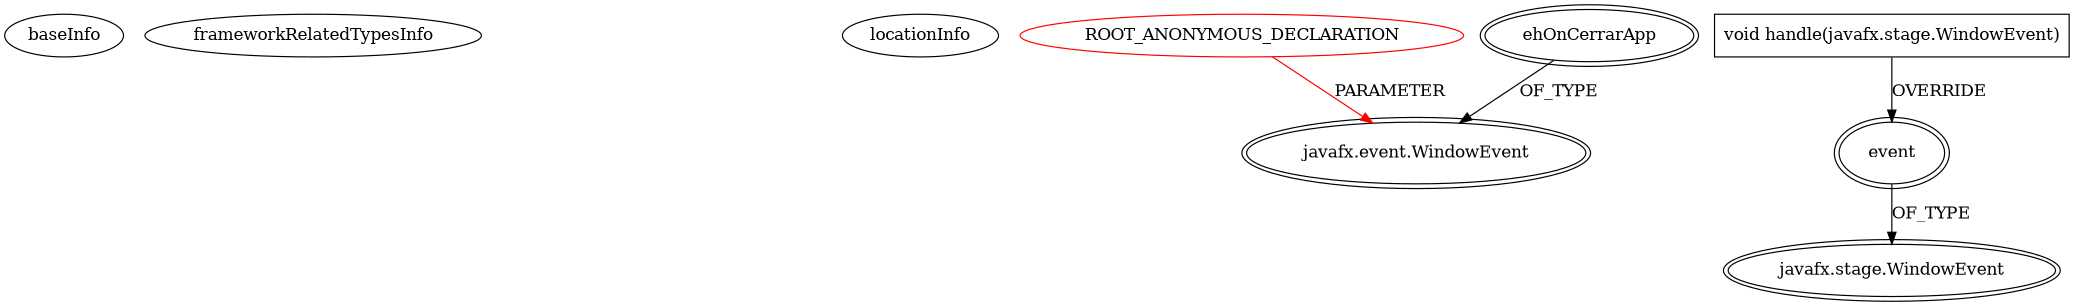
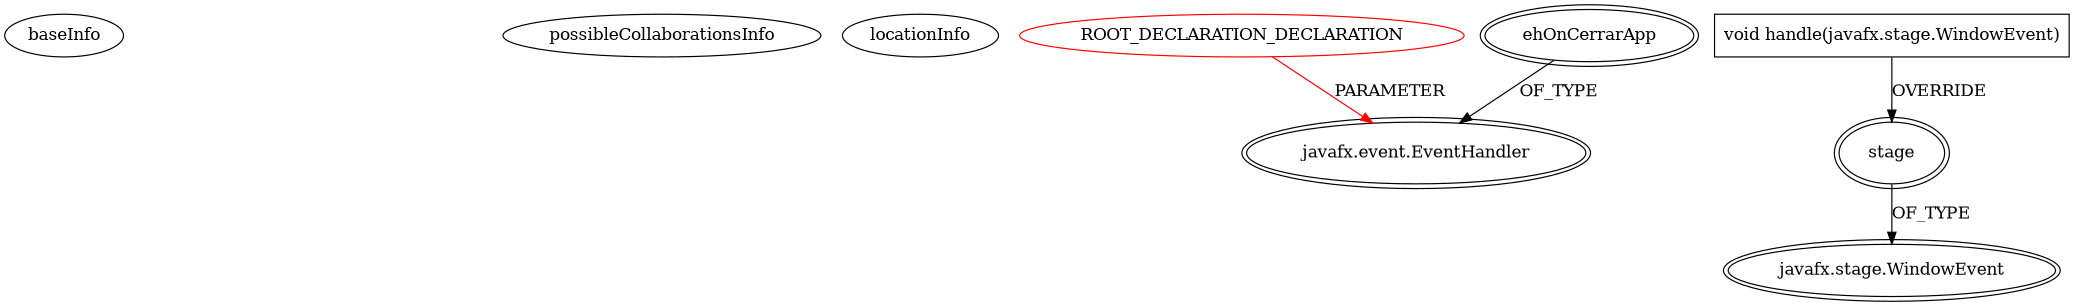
(313, 36) -> none
none -> (662, 36)
(1242, 36) -> (1242, 36)
(1416, 153) -> (1416, 153)
(1892, 153) -> (1892, 153)
